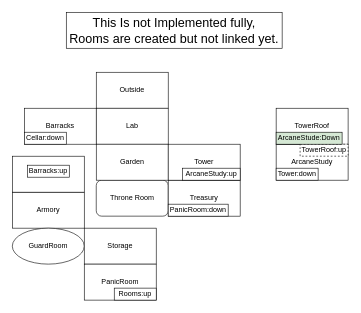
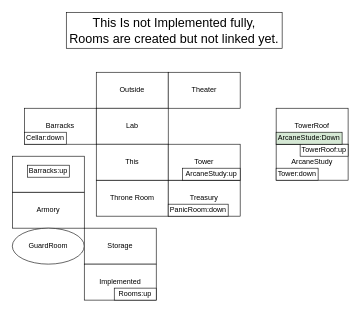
none -> (204, 90)
(324, 150) -> (324, 150)
(132, 162) -> (132, 162)
(132, 198) -> (132, 198)
(120, 282) -> (120, 282)
